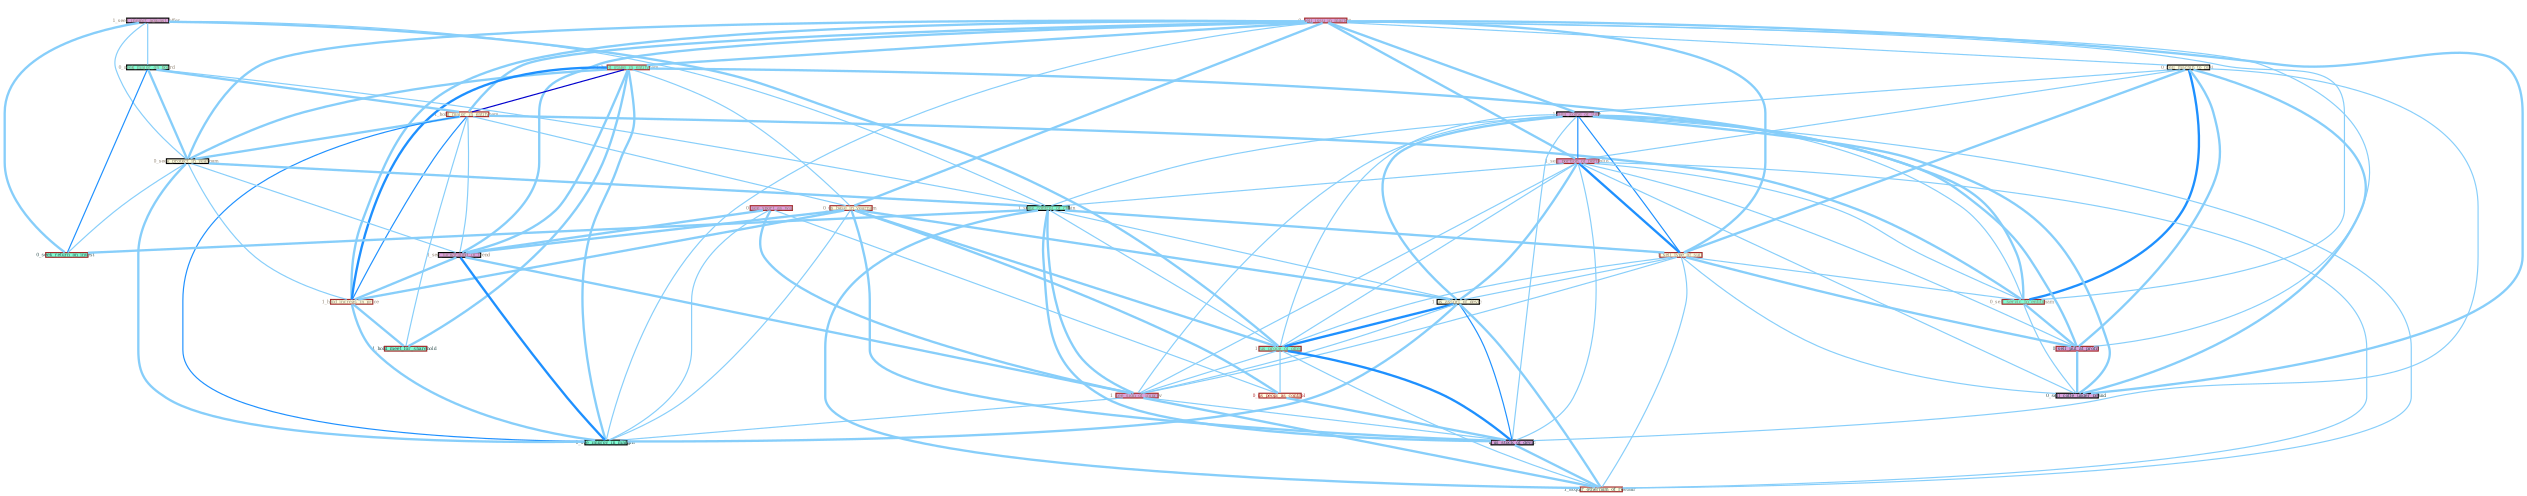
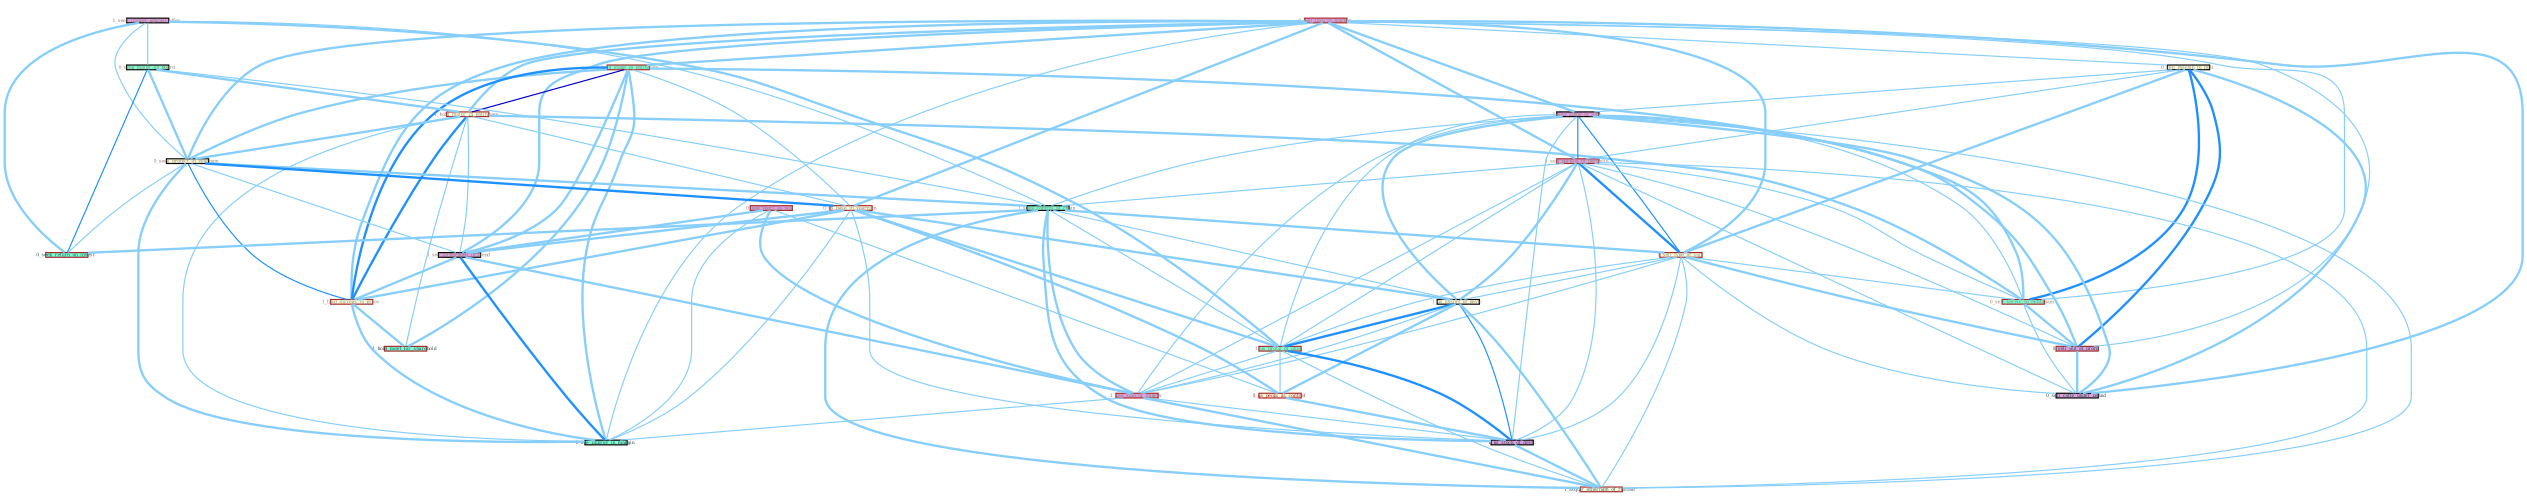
none -> (661, 194)
(405, 205) -> (405, 205)
(2196, 217) -> (2196, 217)
(254, 256) -> (254, 256)
(188, 360) -> (188, 360)
(2230, 385) -> (1634, 379)
(1103, 414) -> (1103, 414)
(1058, 431) -> (1365, 351)
